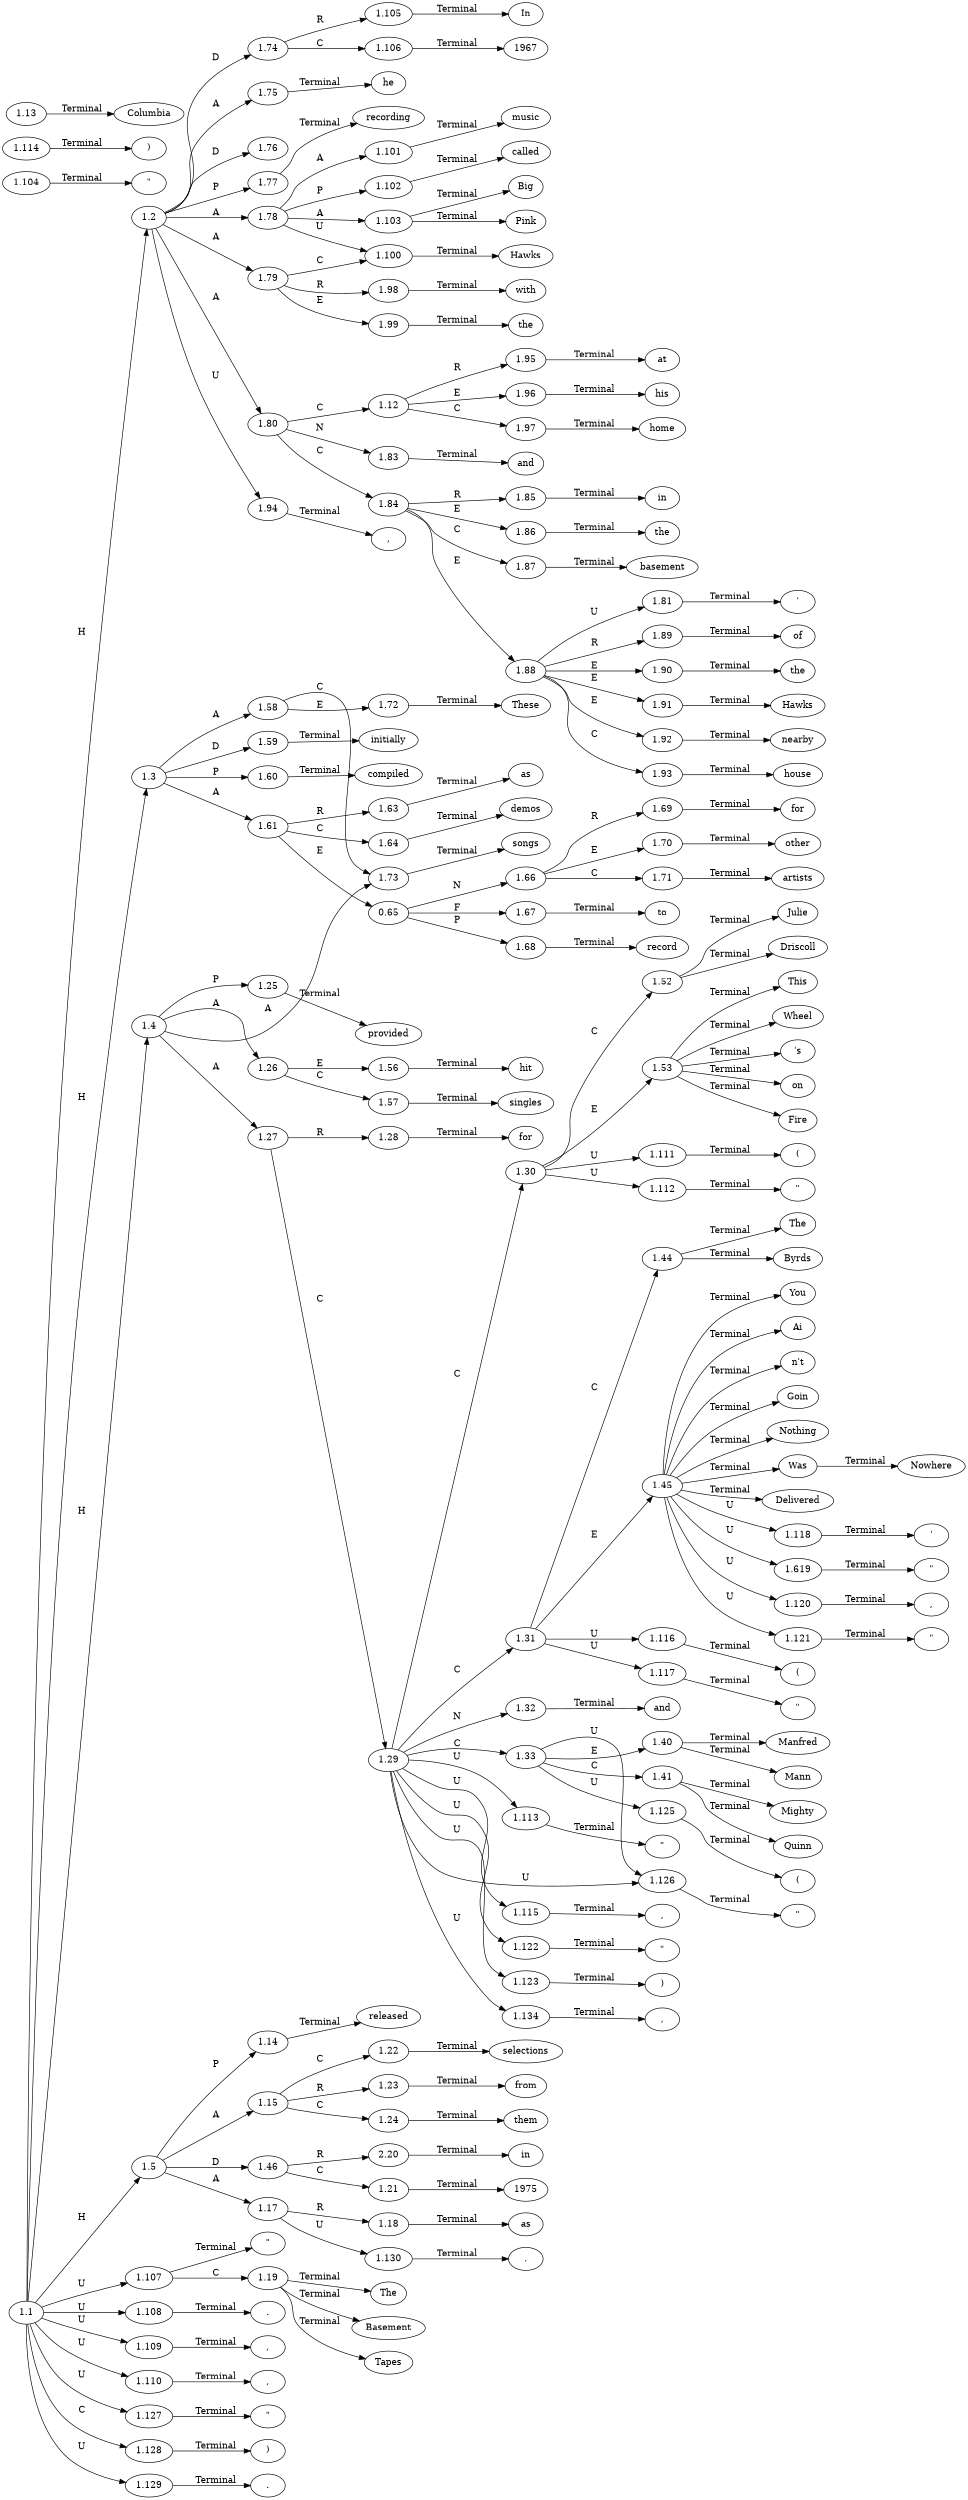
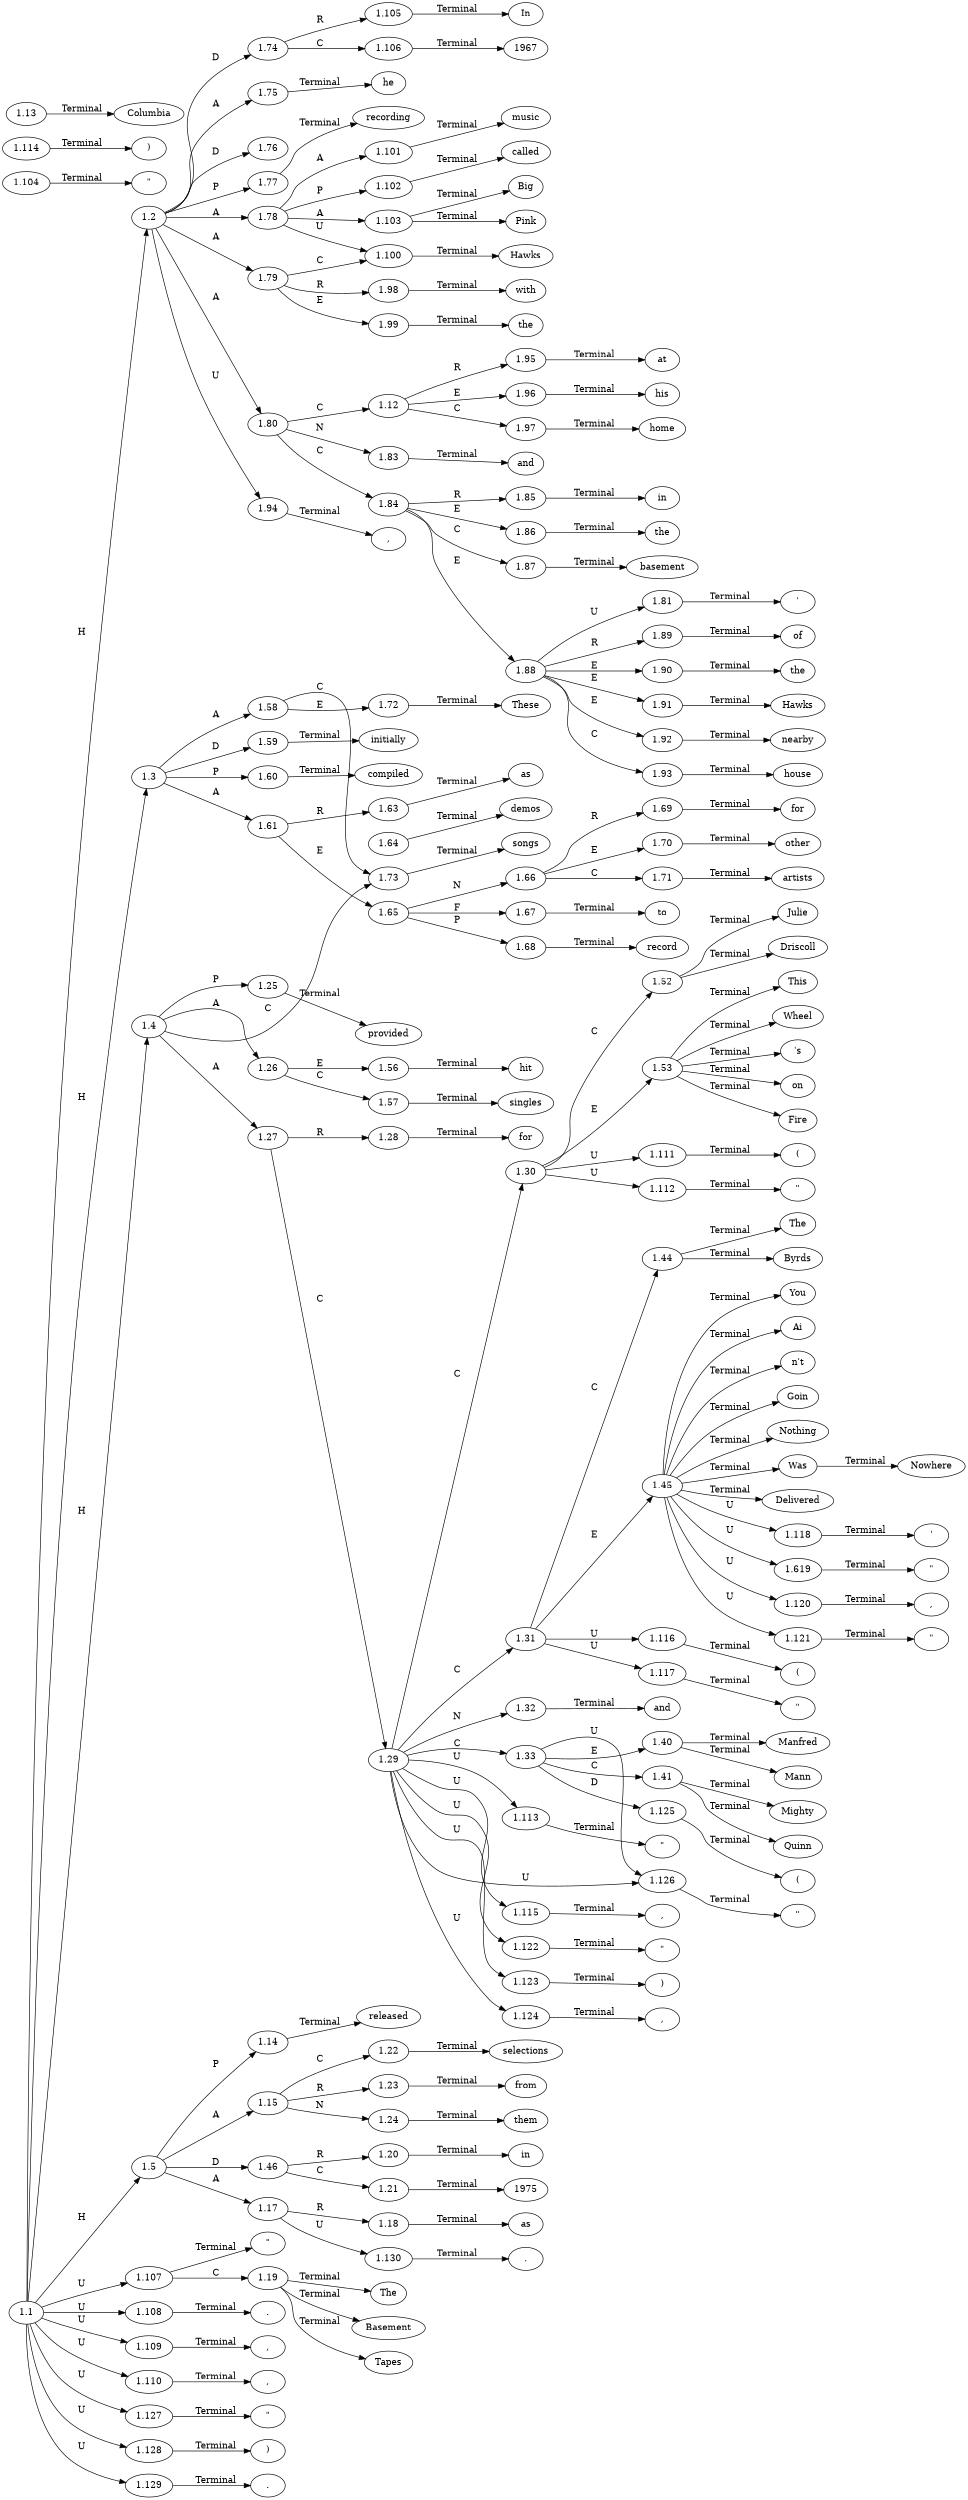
(324, 837) -> none
(389, 913) -> (389, 913)
(268, 1009) -> (268, 1009)
(594, 1783) -> (594, 1783)
(526, 2017) -> (526, 2017)
(320, 2106) -> (320, 2106)
(389, 2155) -> (389, 2155)
(82, 2410) -> (82, 2410)
